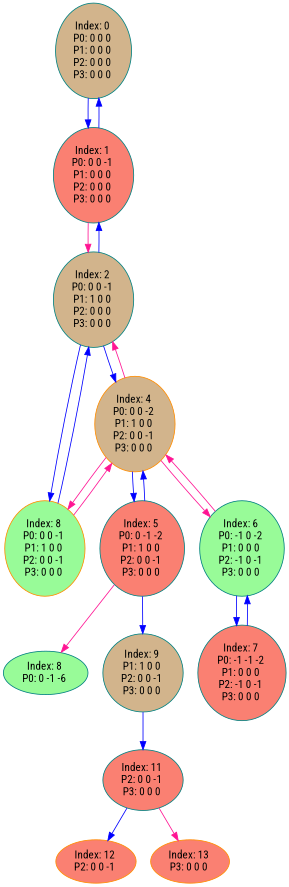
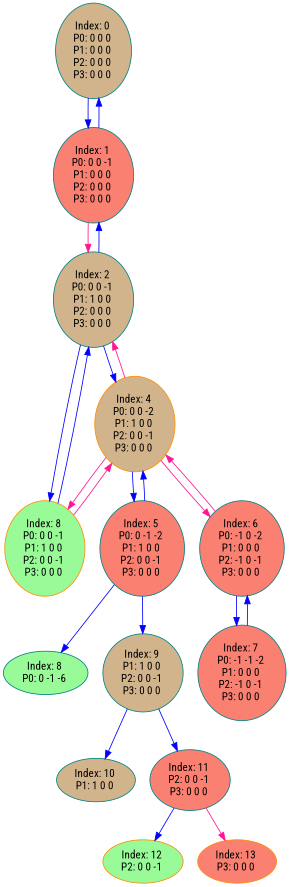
(242, 549) -> (242, 549)
(90, 615) -> (90, 615)
none -> (96, 780)
(96, 862) -> (143, 862)
